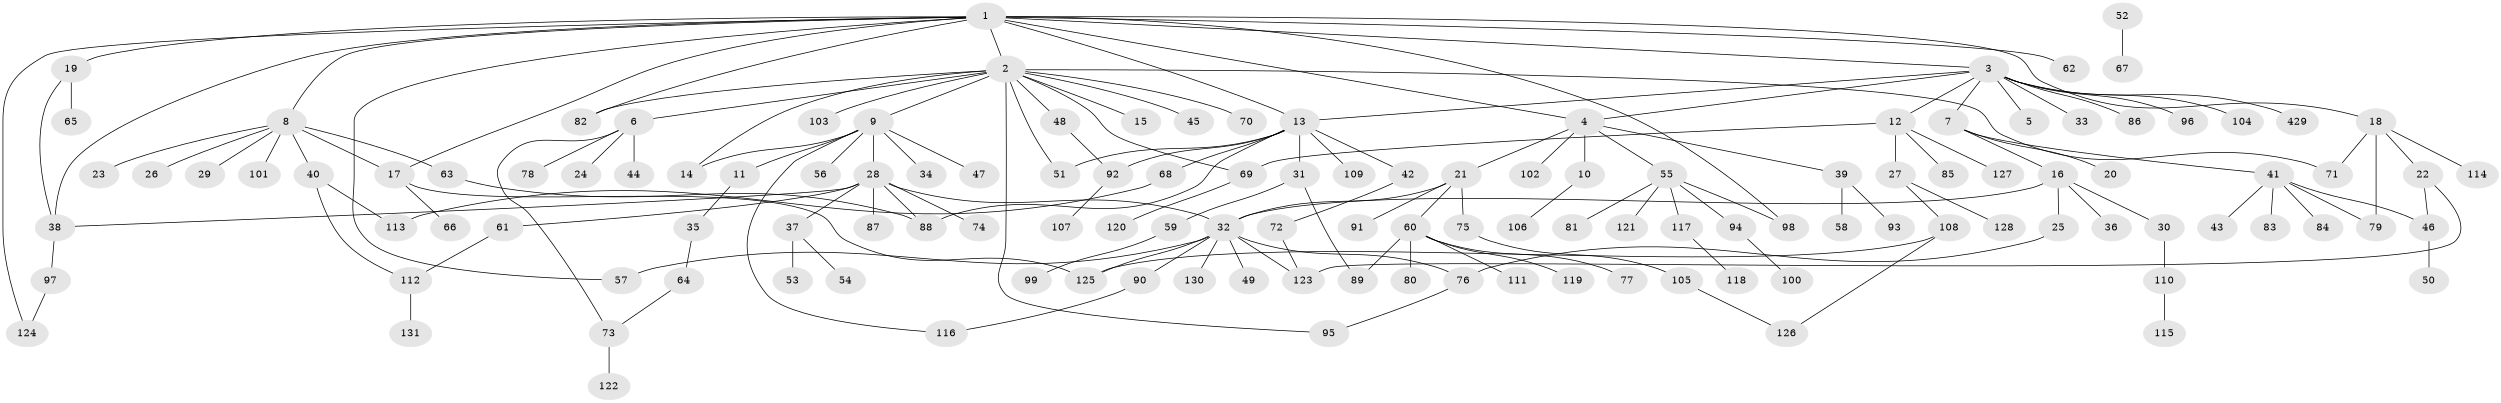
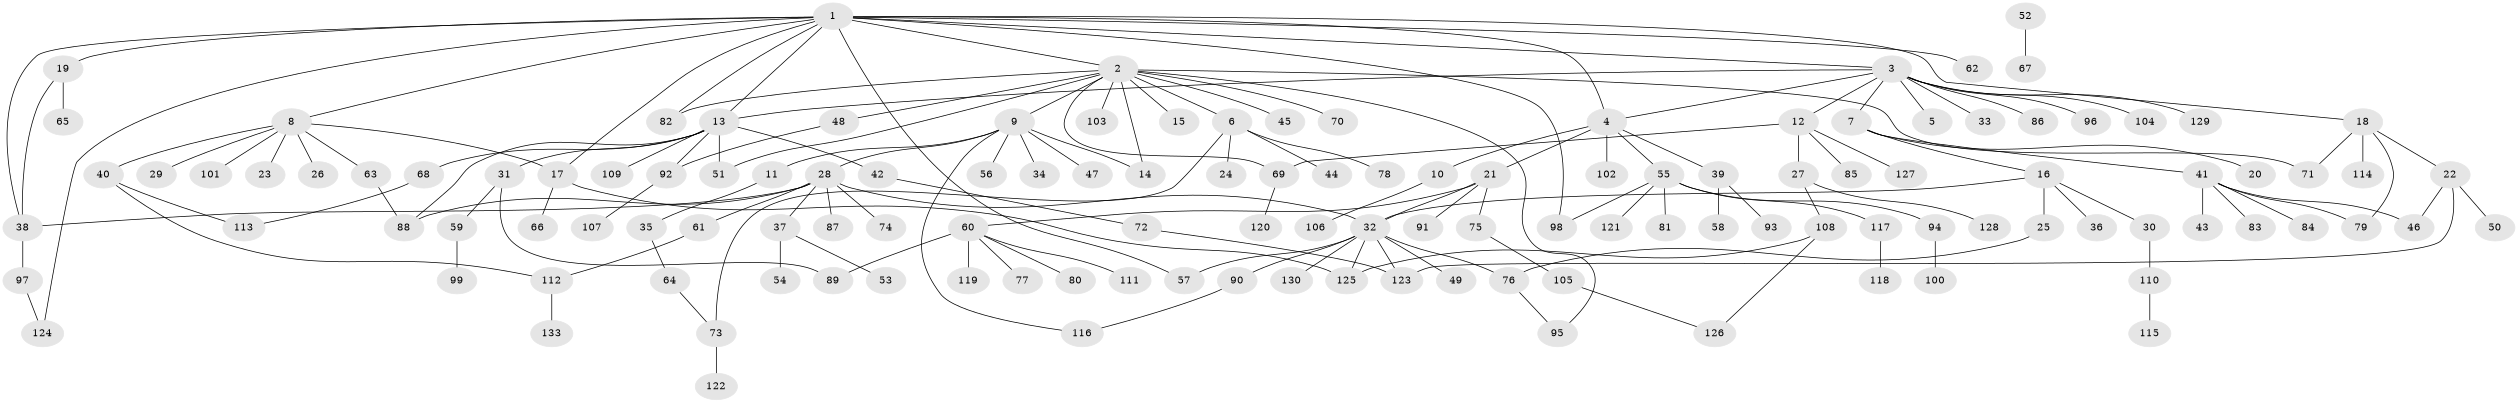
(2297, 122) -> (2200, 122)
(2429, 254) -> (2473, 201)
(411, 334) -> (552, 334)
